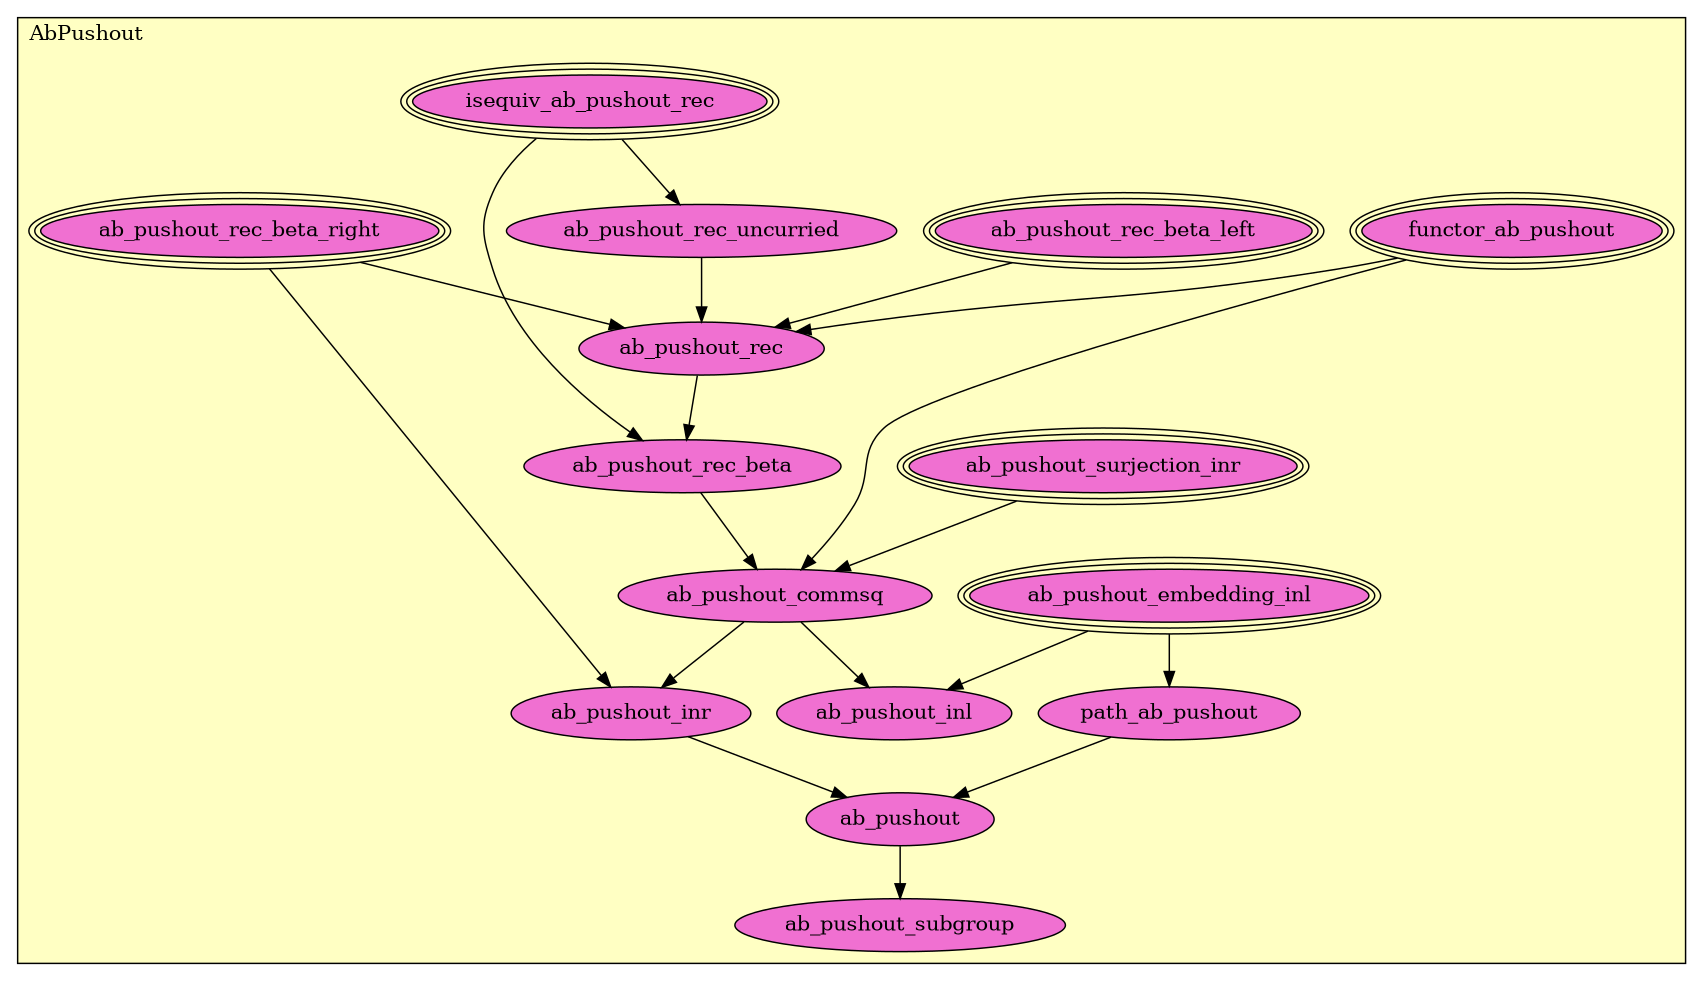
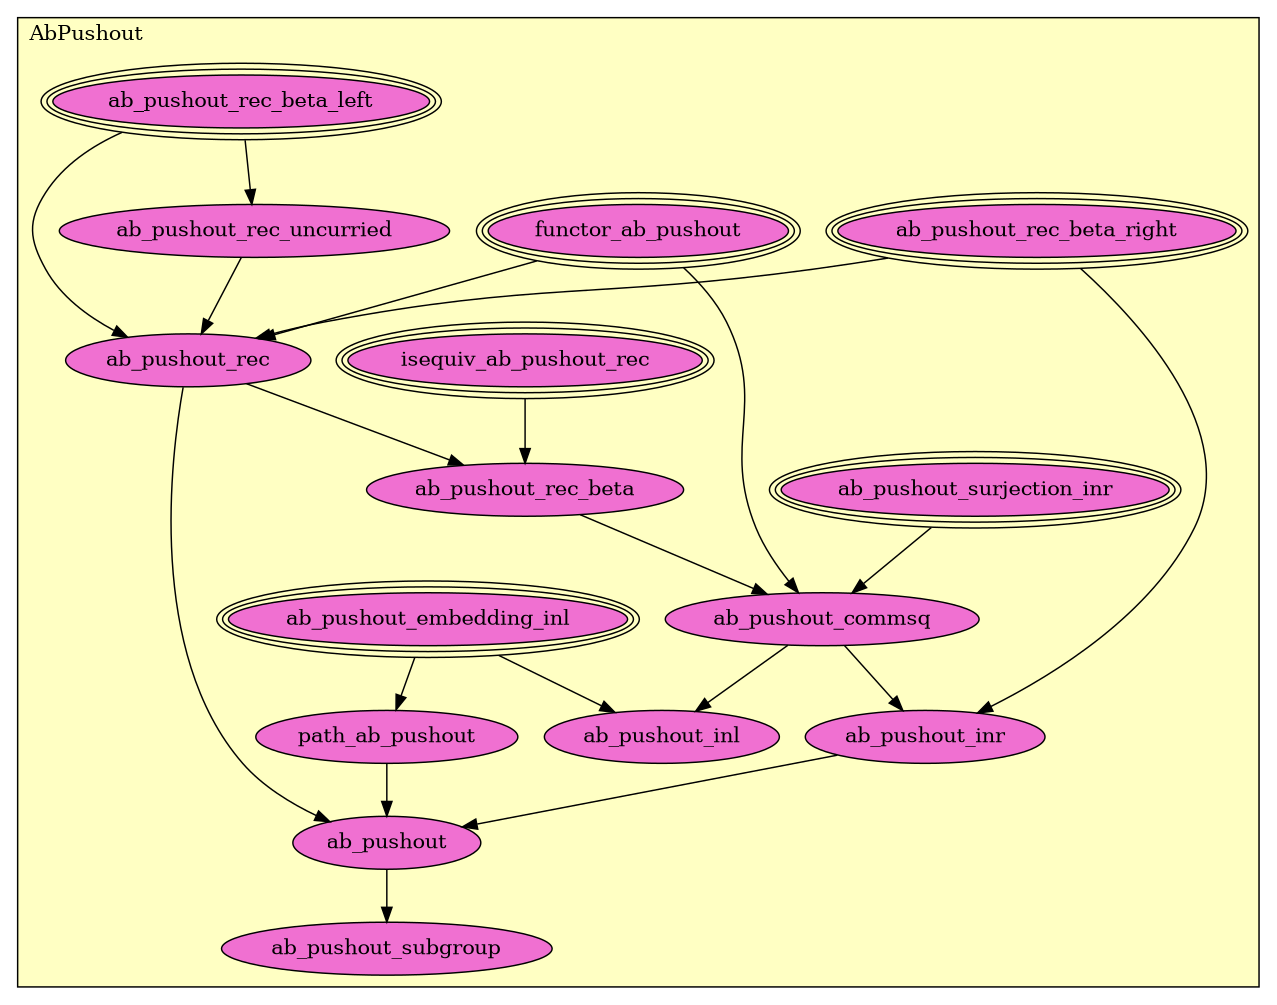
(646, 166) -> (248, 165)
none -> (181, 627)
